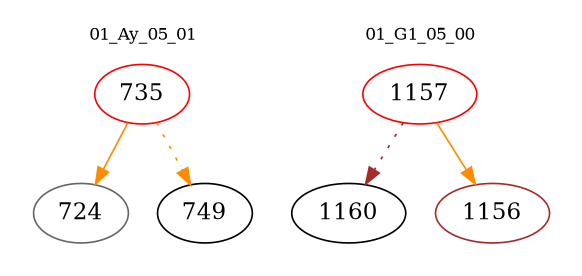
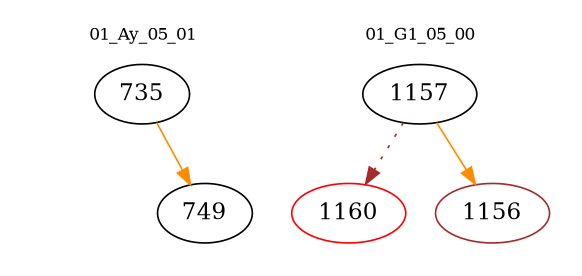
(142, 94) -> (142, 94)
(420, 94) -> (420, 94)
(170, 146) -> (170, 146)
(81, 213) -> none
(349, 213) -> (349, 213)
